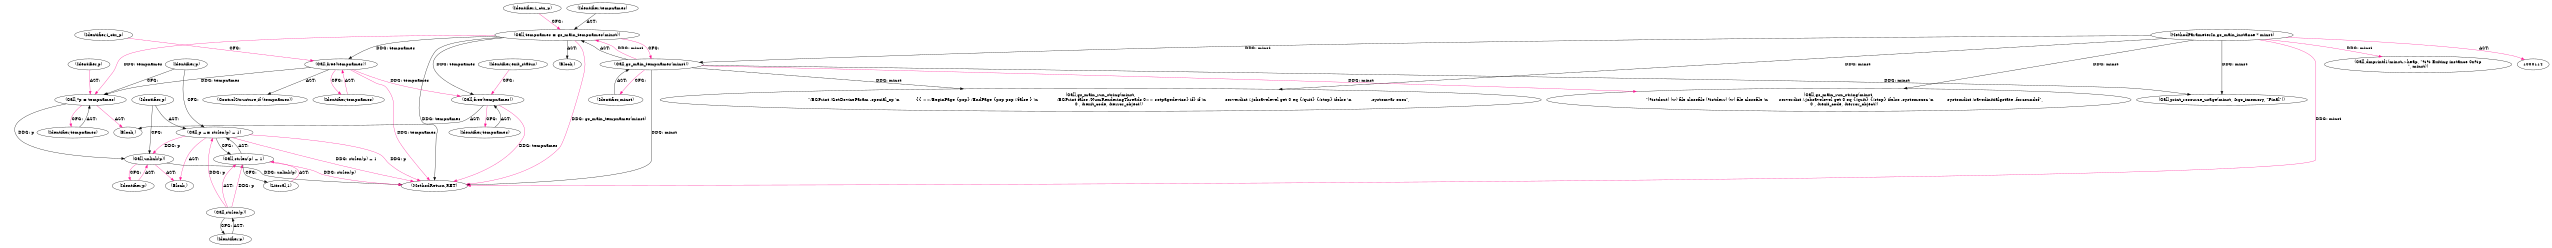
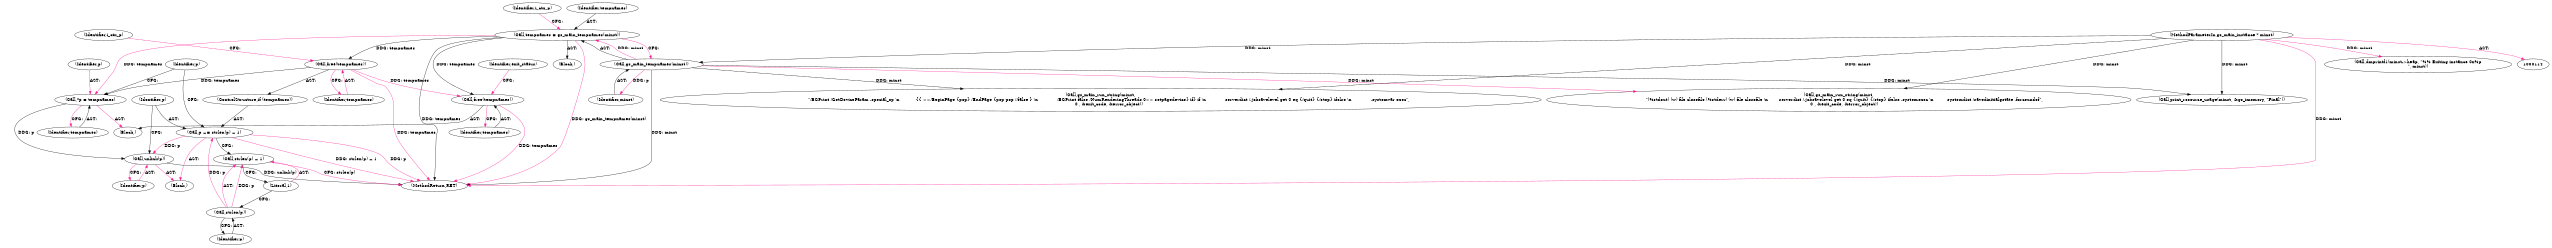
(641, 80) -> (641, 80)
(236, 146) -> (236, 115)
(340, 173) -> (340, 173)
none -> (257, 198)
